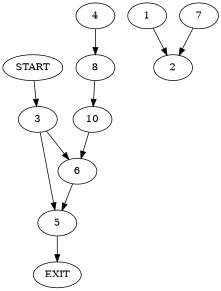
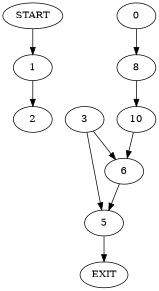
(95, 16) -> (136, 16)
(199, 16) -> none
(35, 90) -> (33, 38)
